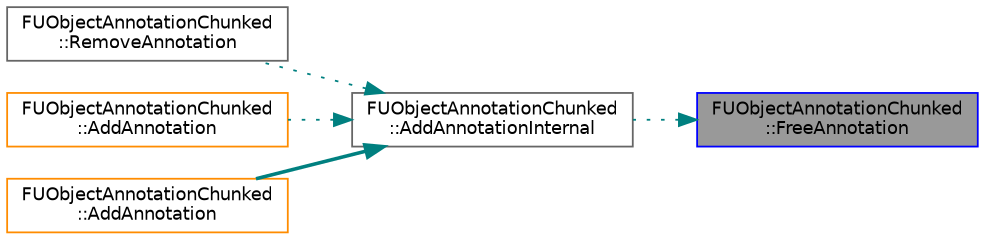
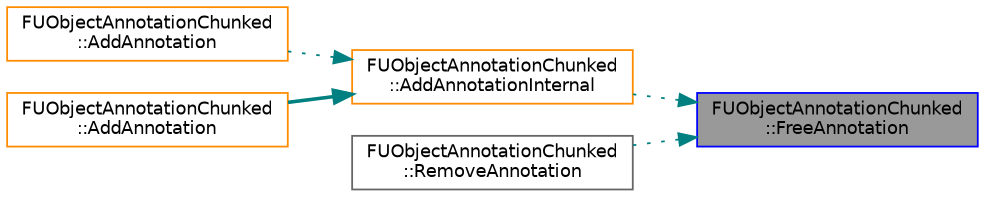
(311, 75) -> (656, 142)
(492, 120) -> (492, 77)
